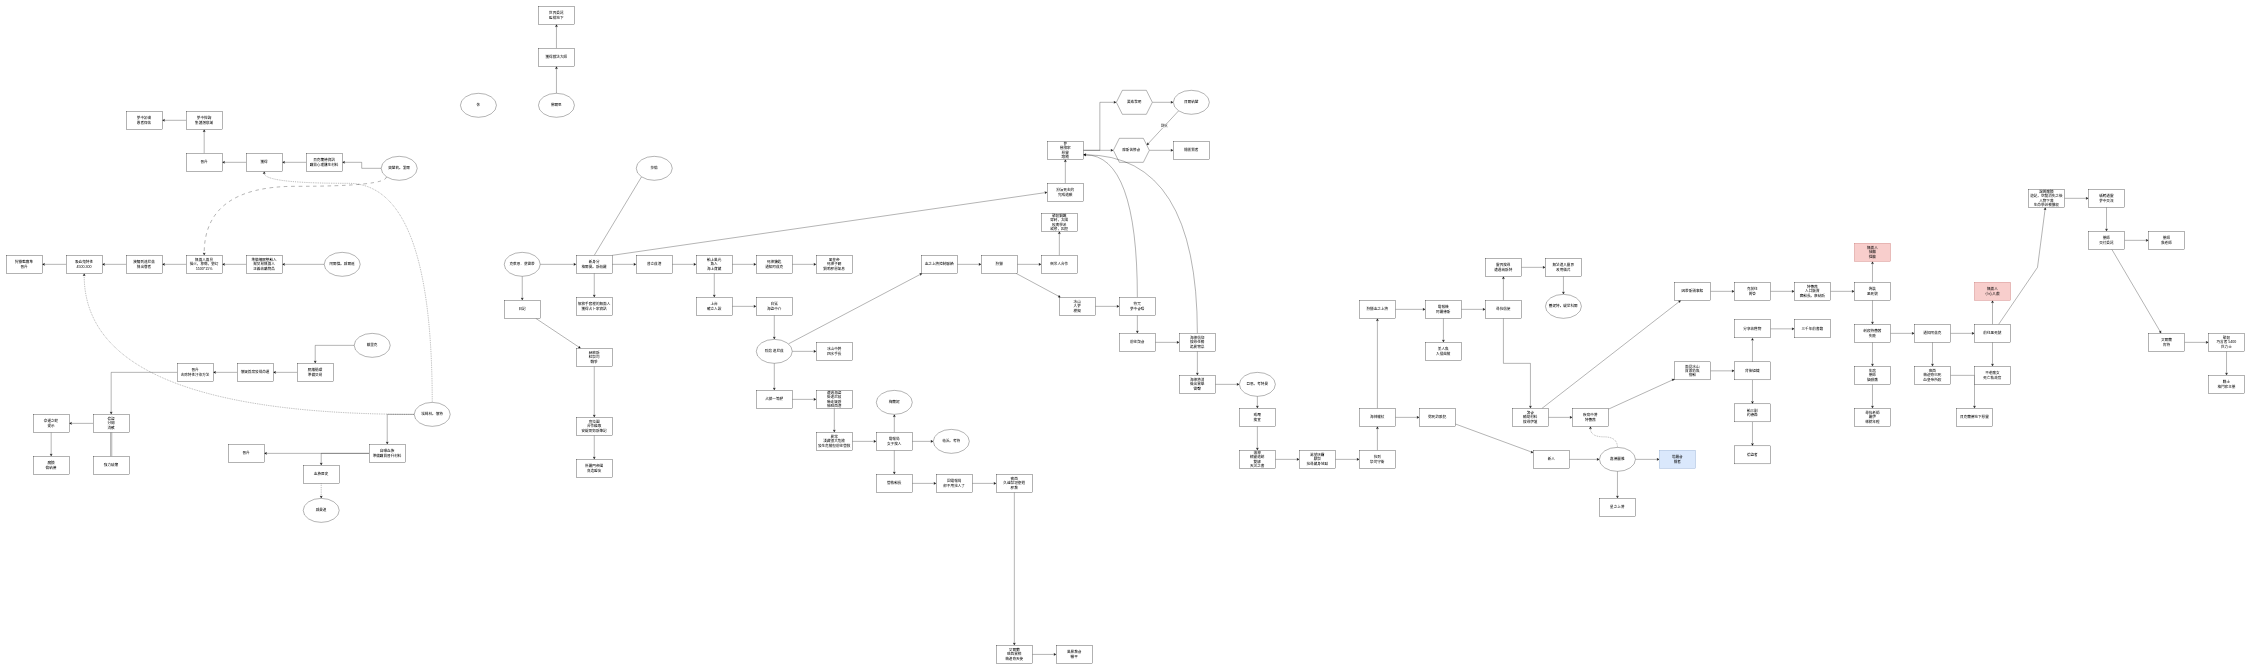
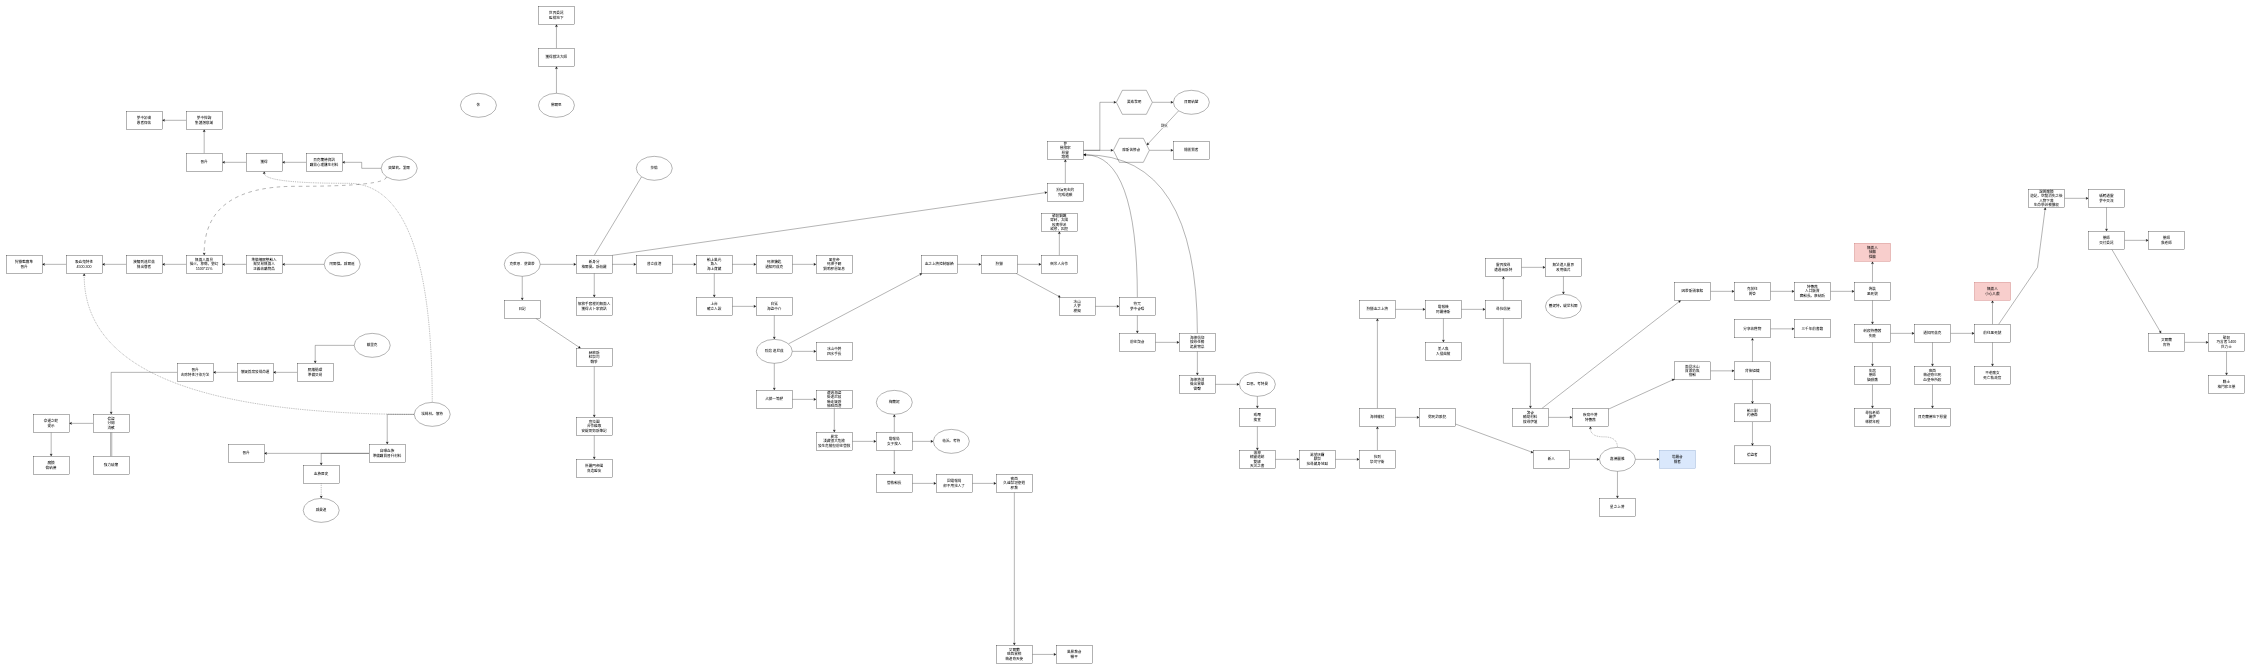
(1974, 417) -> (1932, 417)
